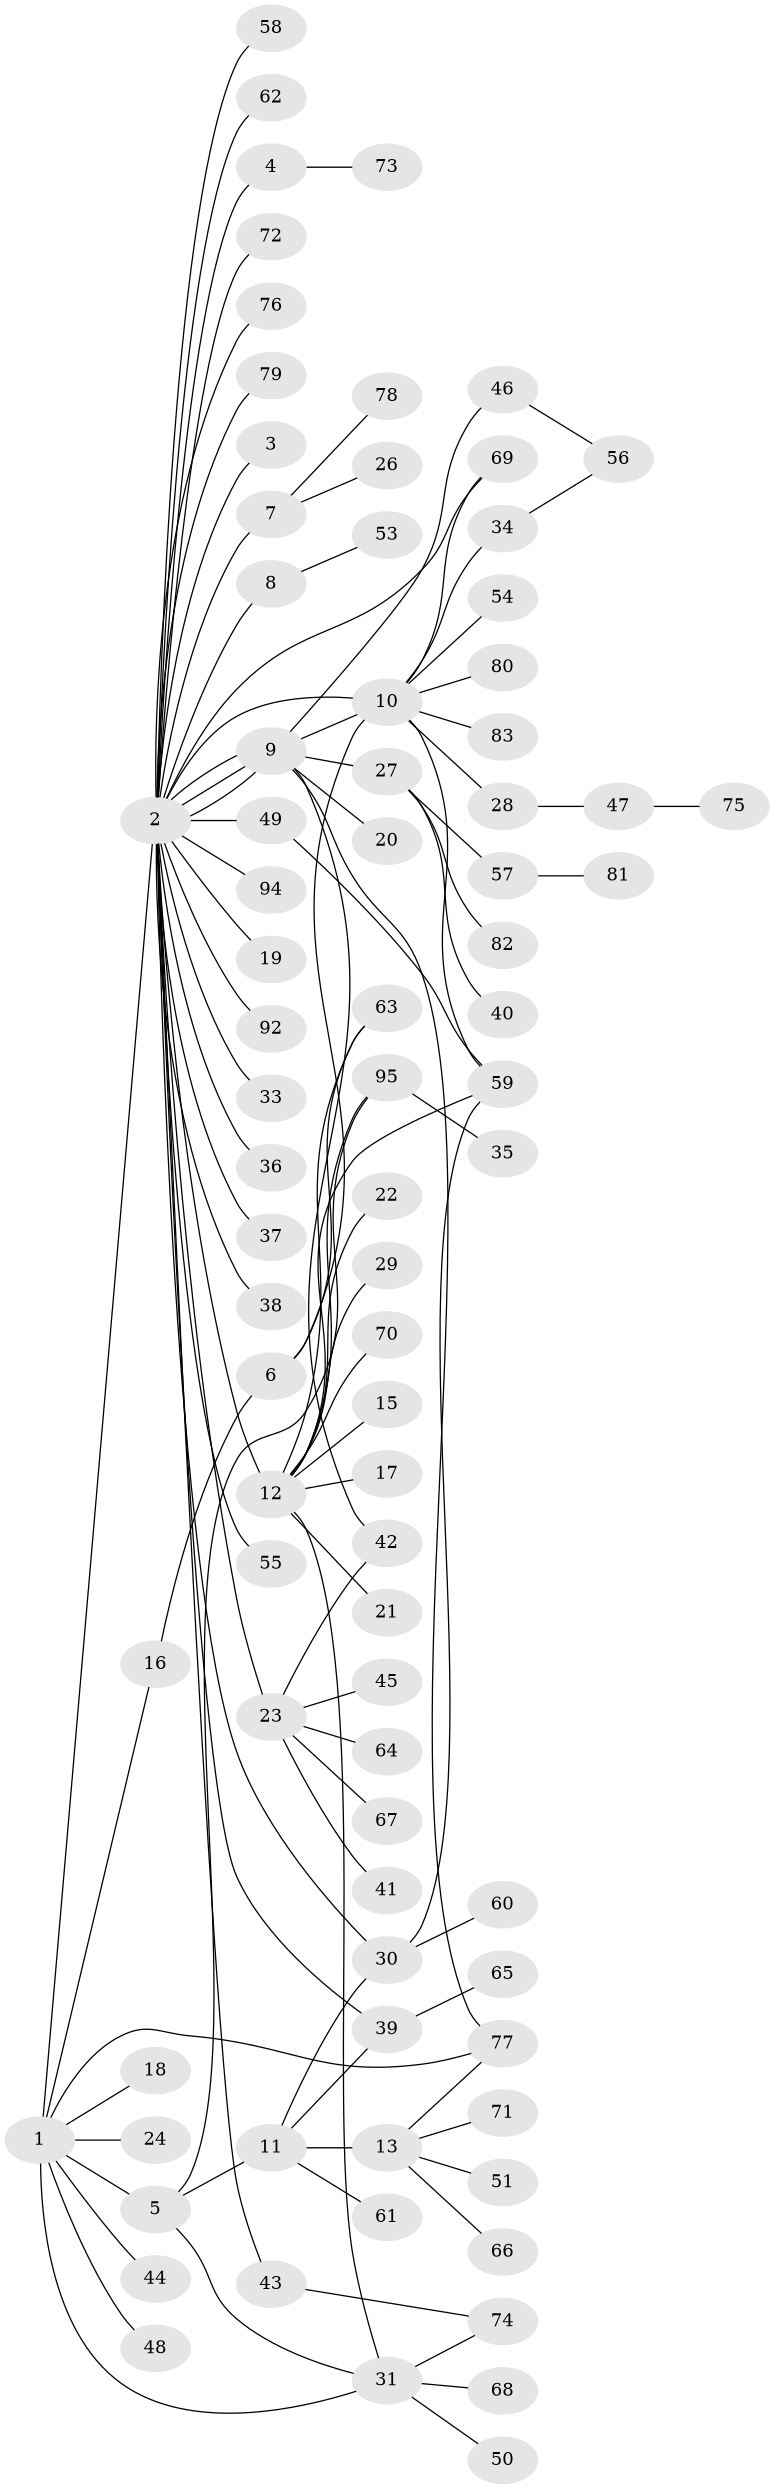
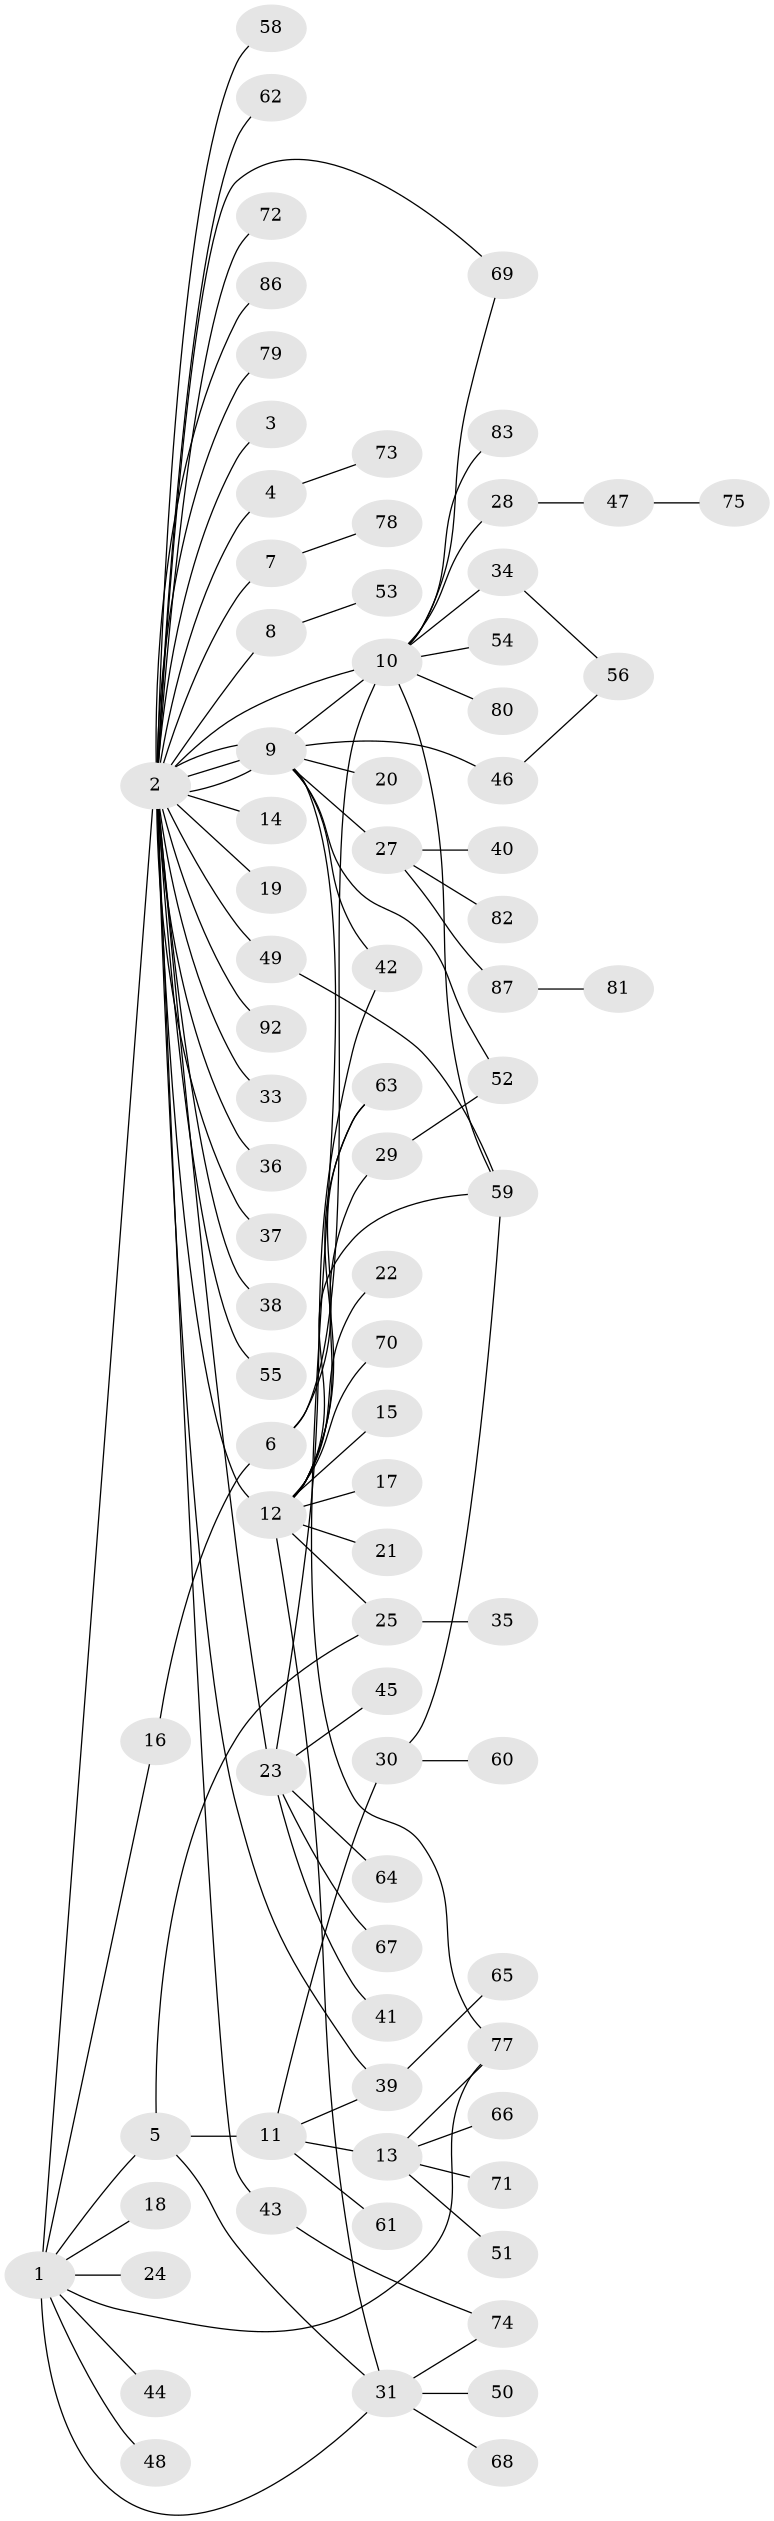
(271, 306) -> (271, 286)
(387, 466) -> none
(503, 876) -> (503, 989)
(271, 890) -> (271, 821)
(387, 1078) -> (387, 1622)
none -> (503, 1080)
(216, 1671) -> none
